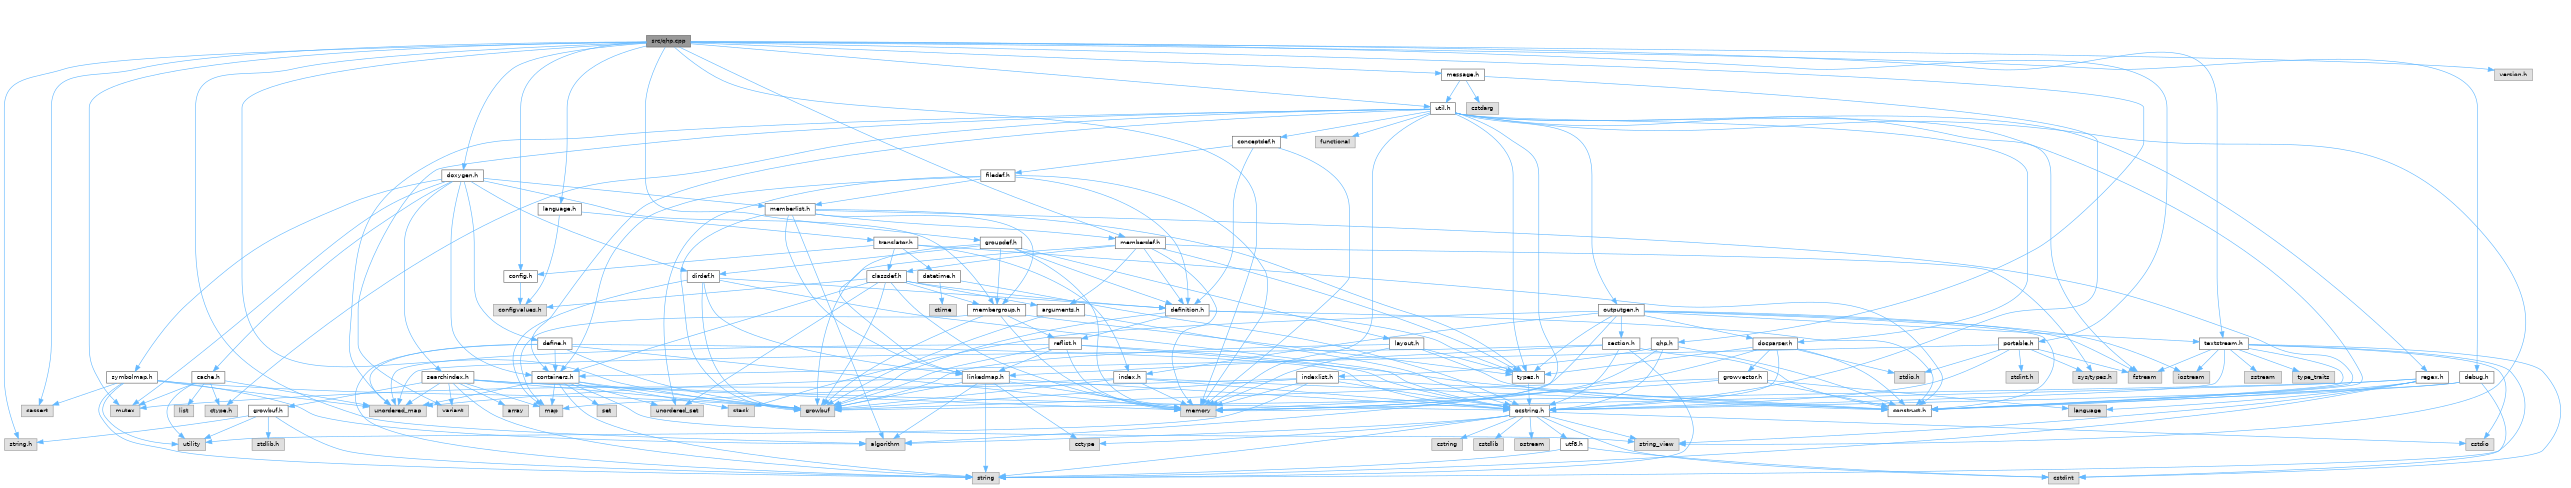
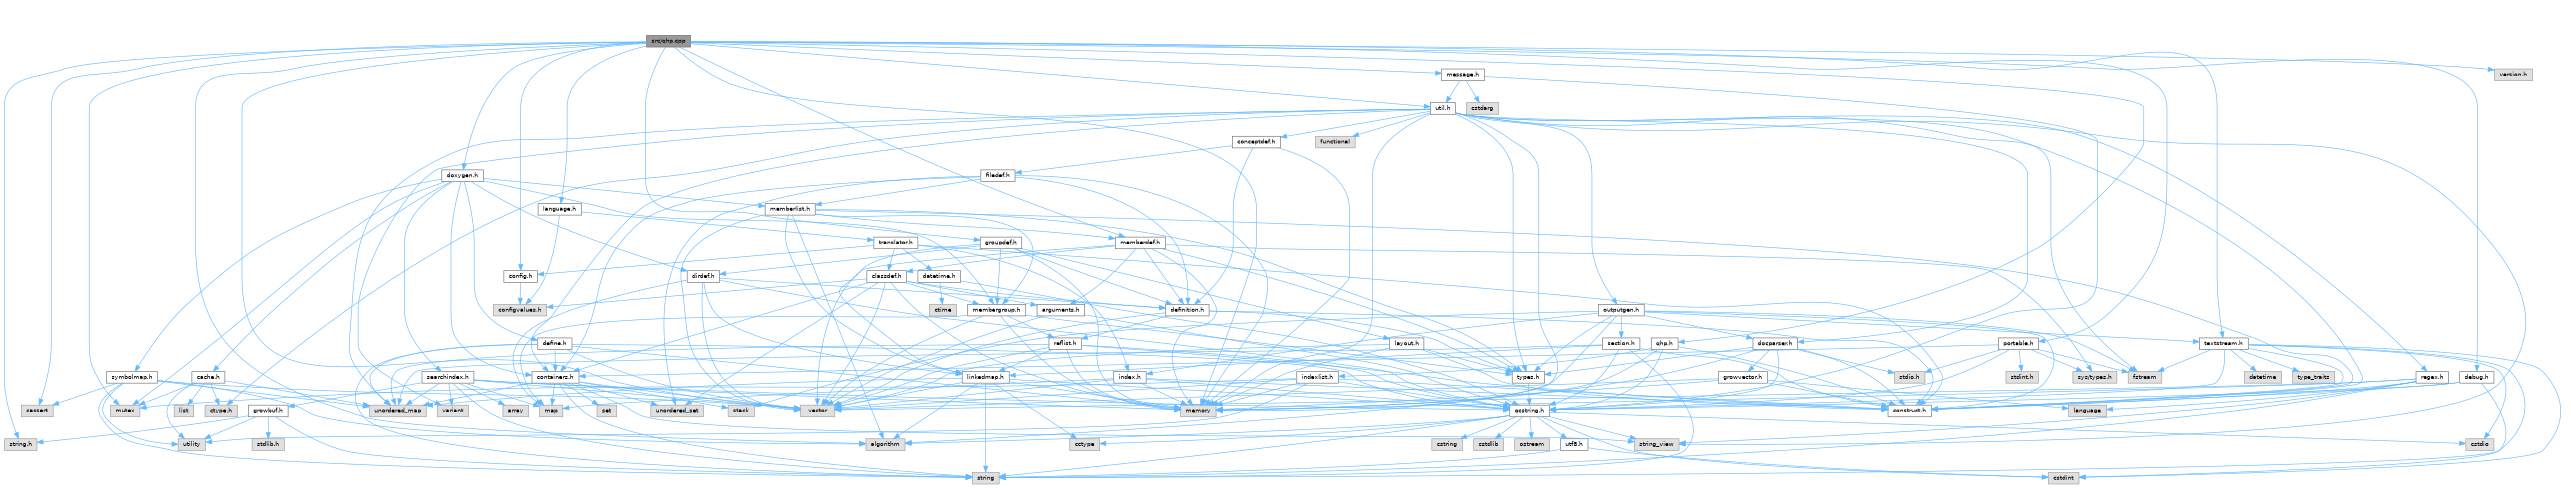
(2191, 377) -> none
(2263, 377) -> (2263, 377)
(818, 411) -> (818, 411)
